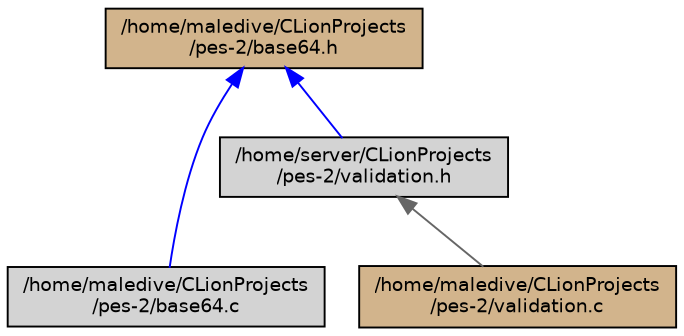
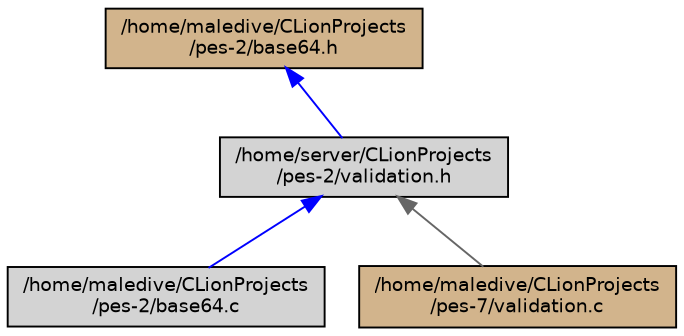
(190, 172) -> (257, 237)
(518, 297) -> (518, 297)
